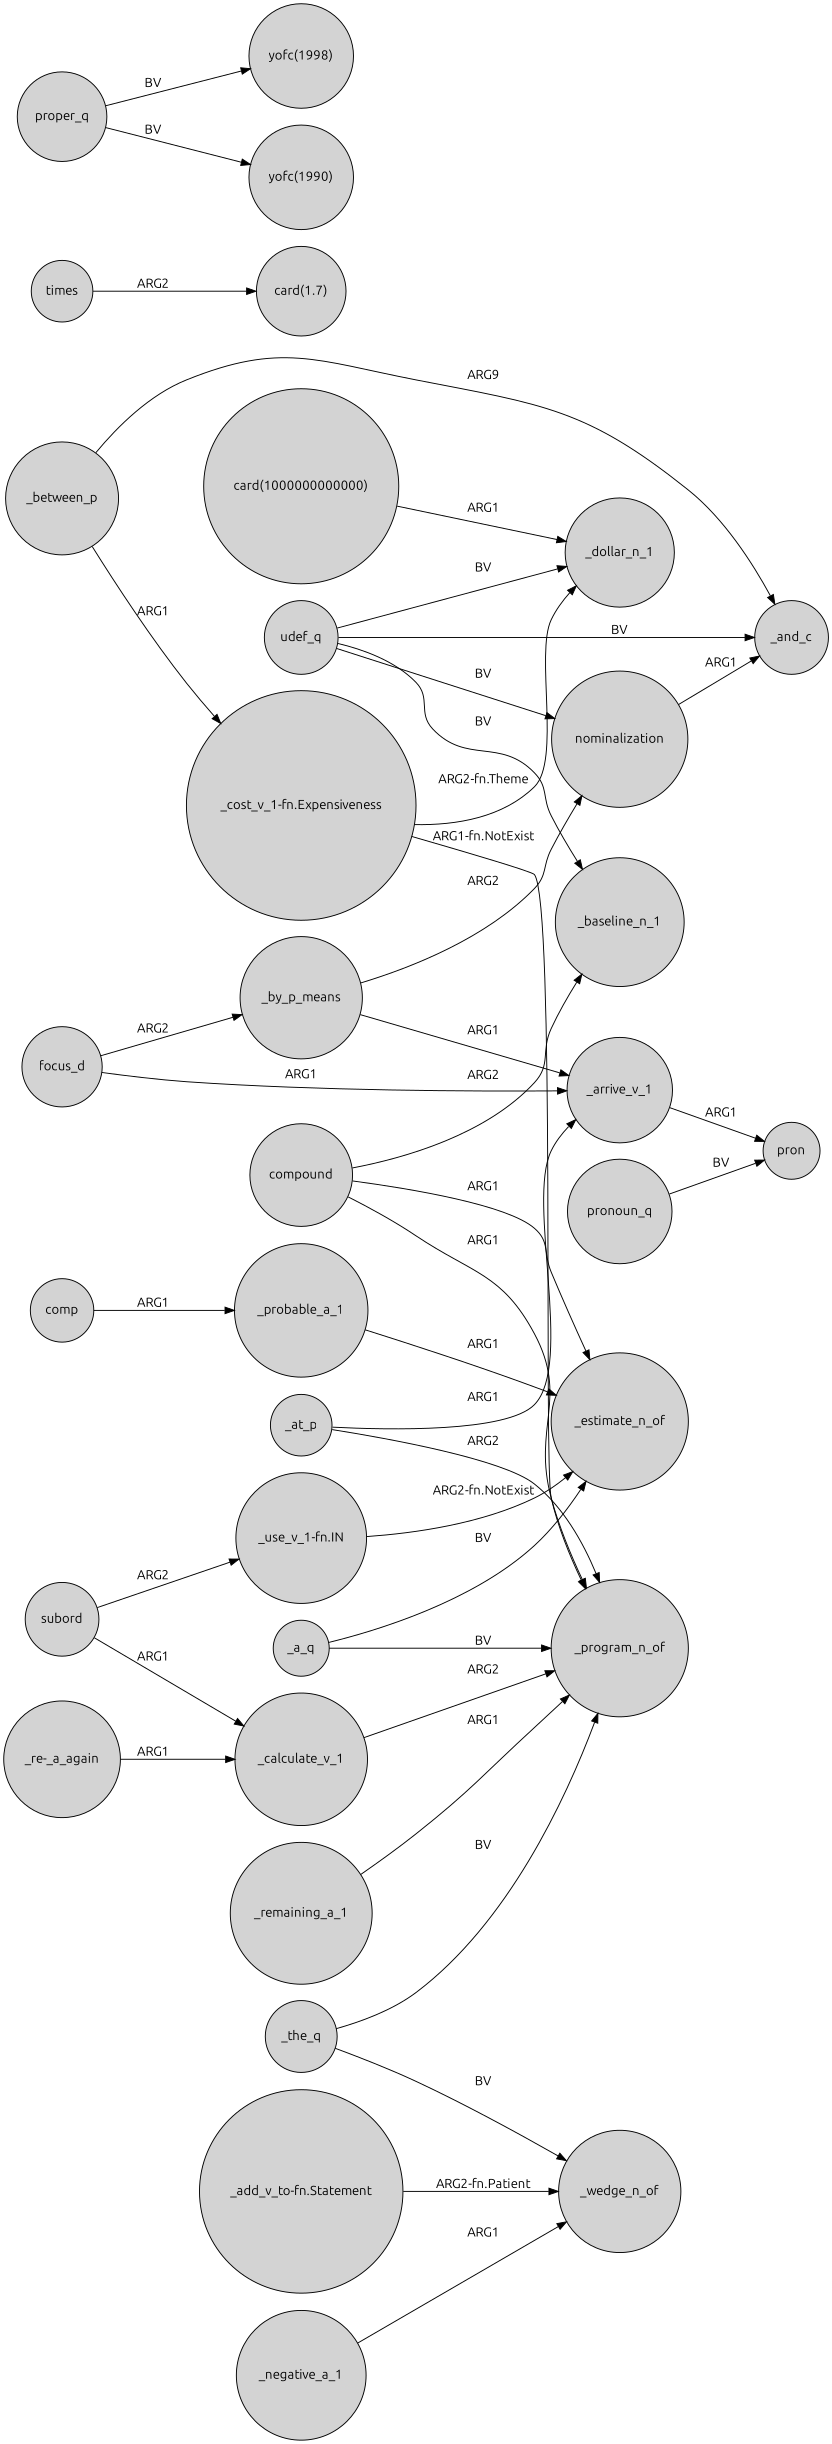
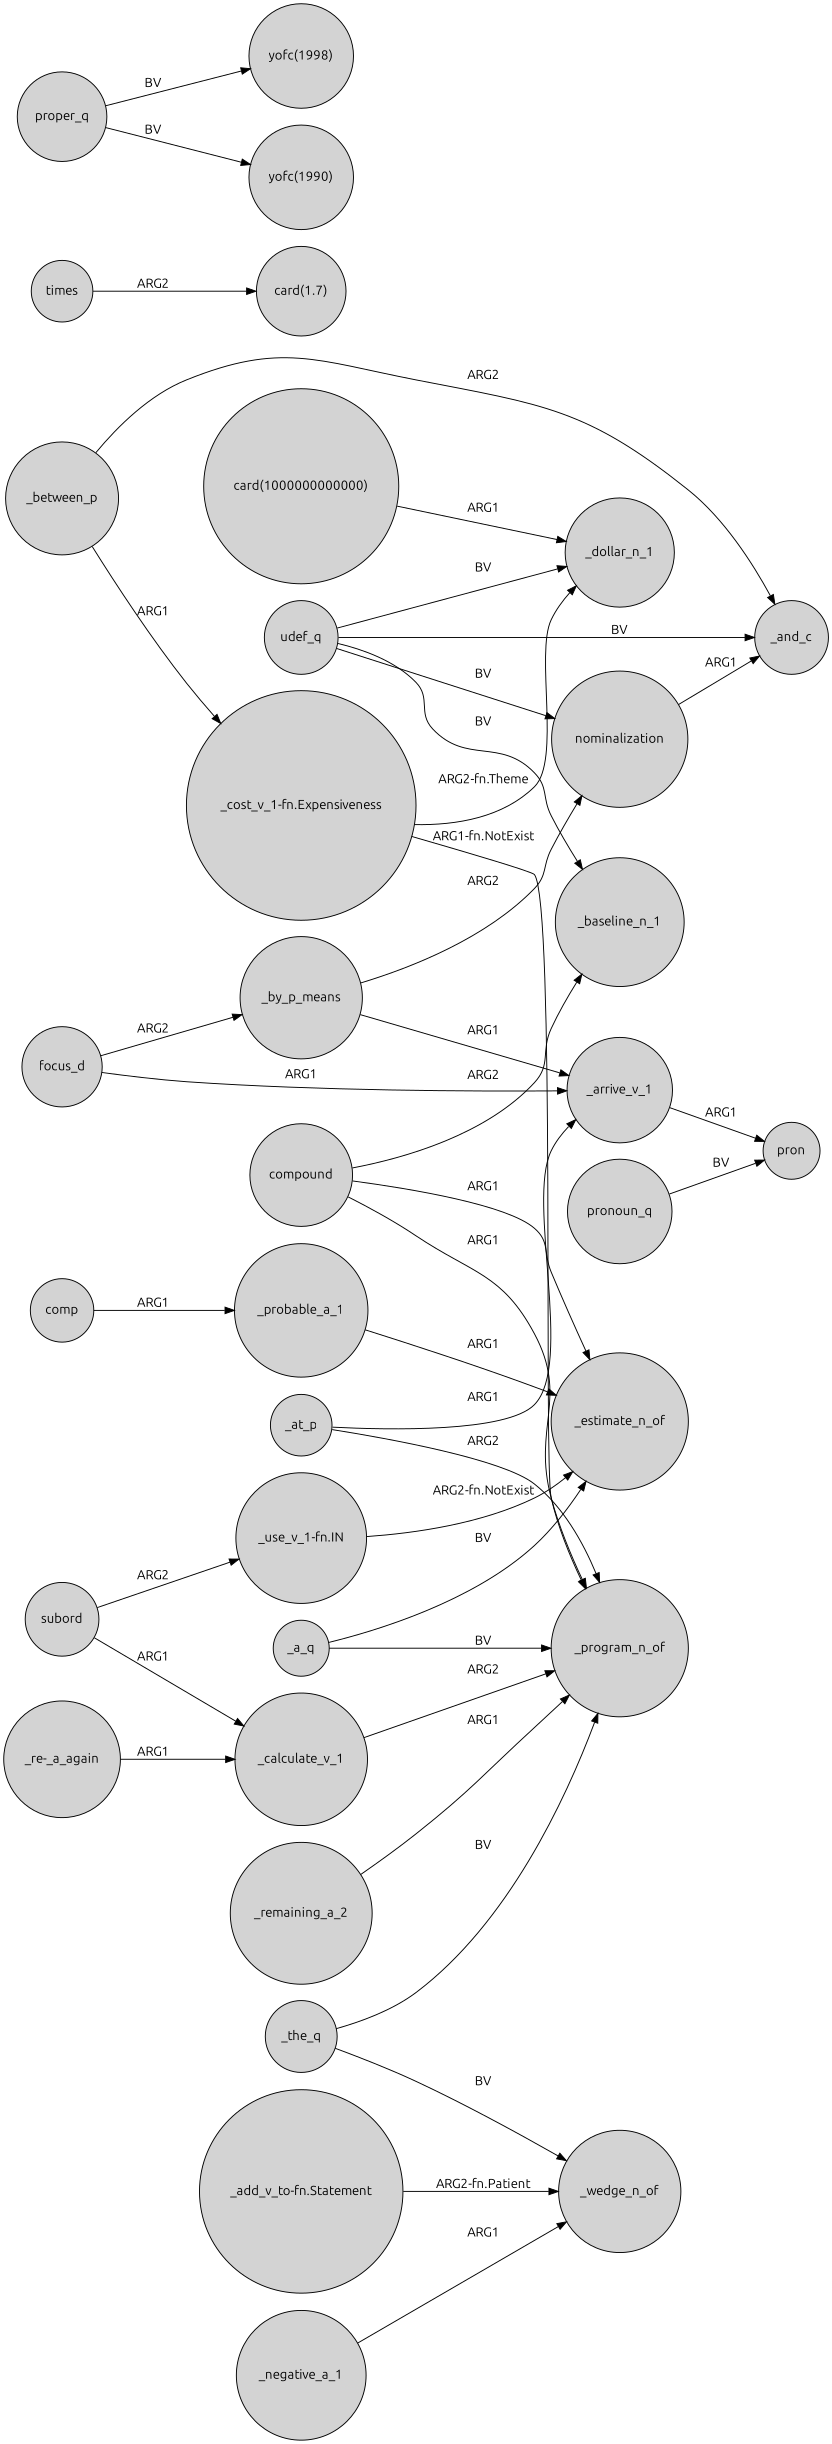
(484, 376) -> (484, 376)
(301, 1913) -> (301, 1913)
